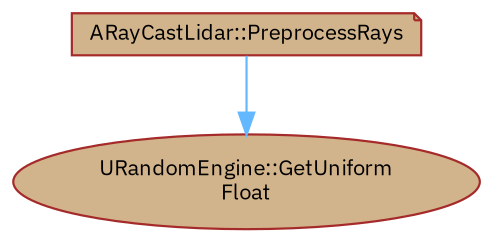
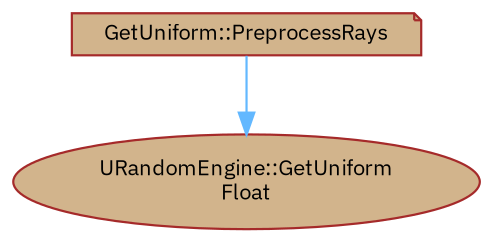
(247, 34) -> (247, 34)
